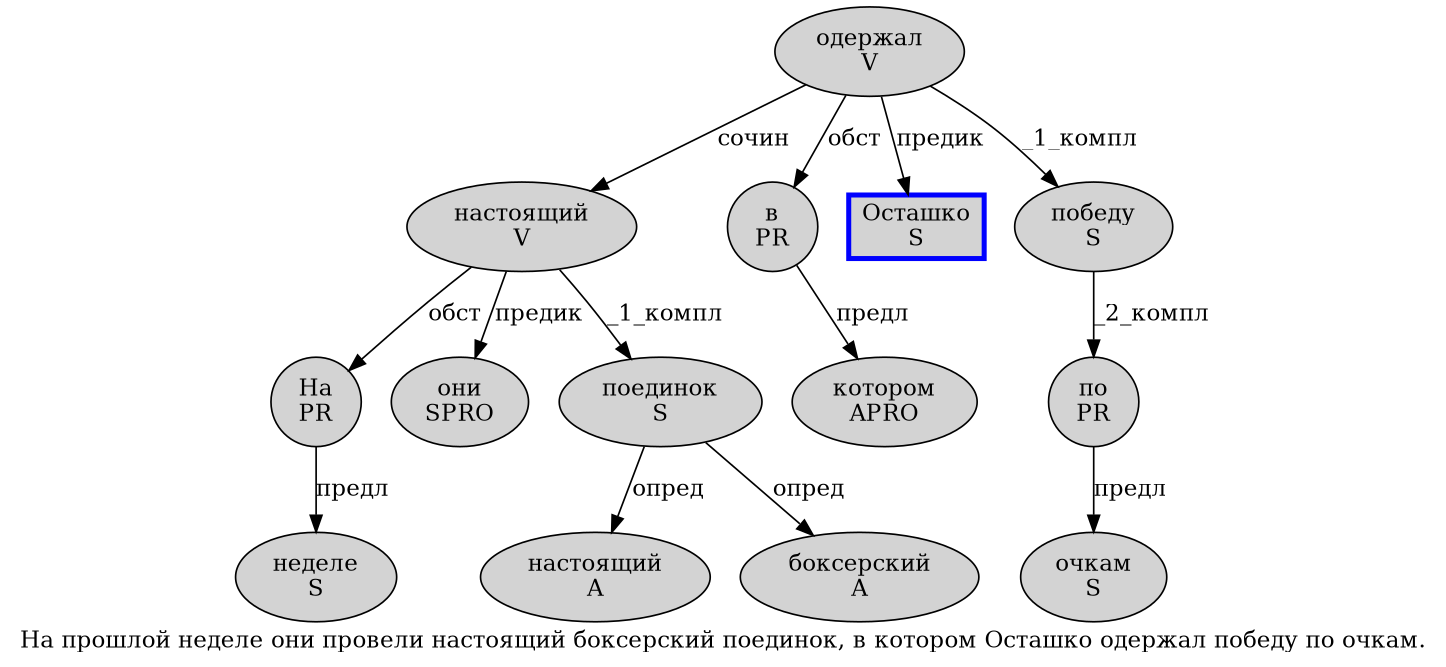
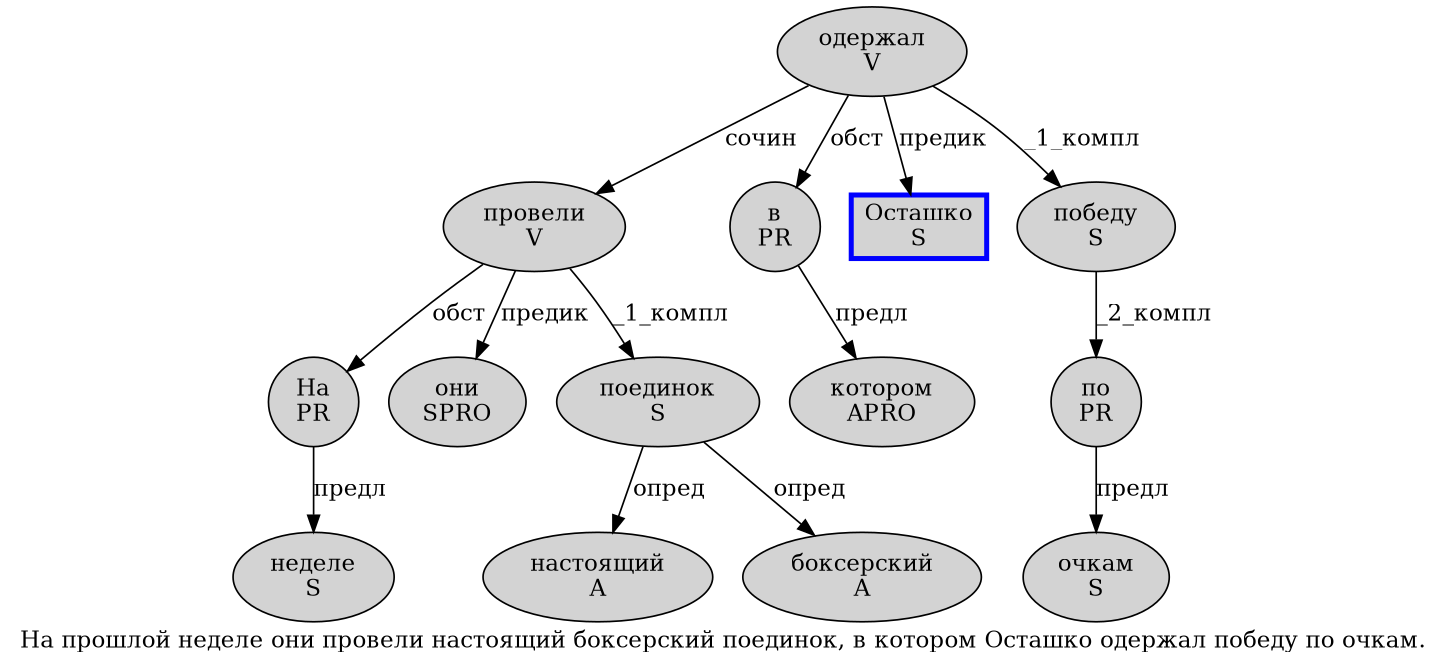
(522, 227) -> (534, 227)
